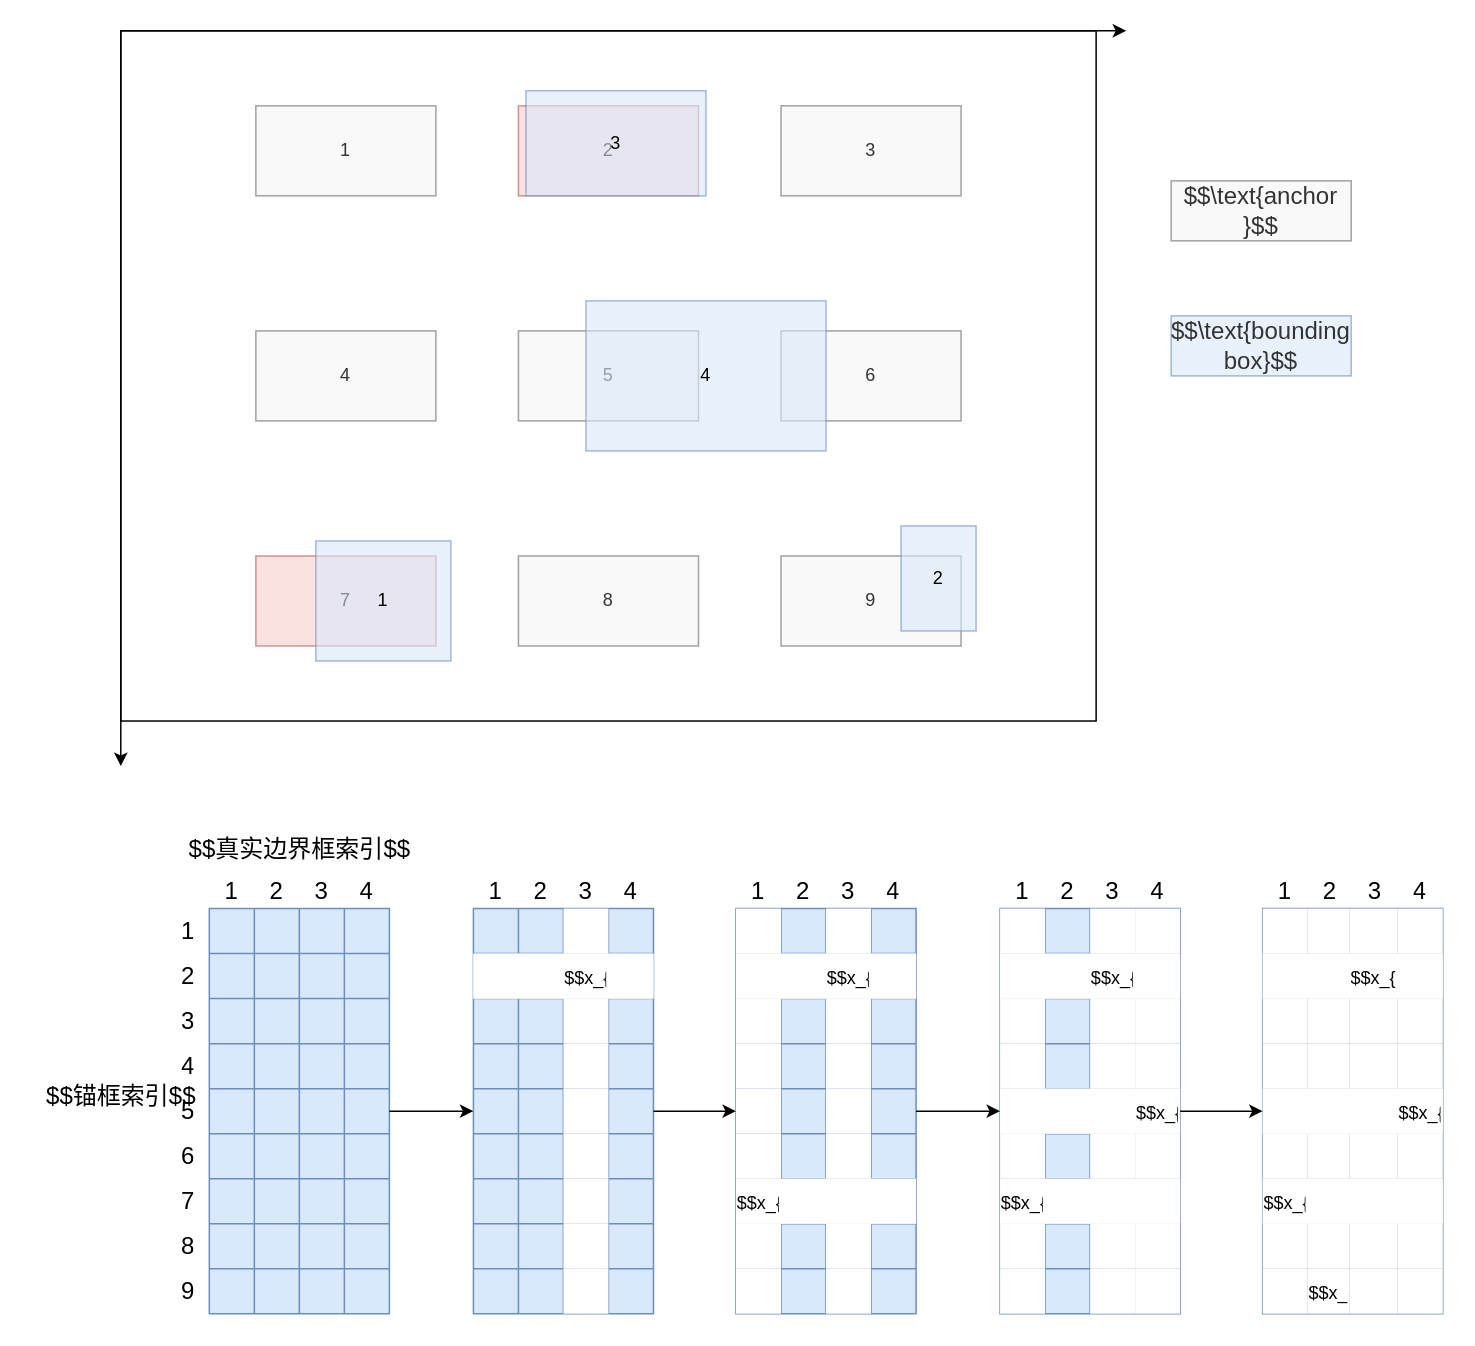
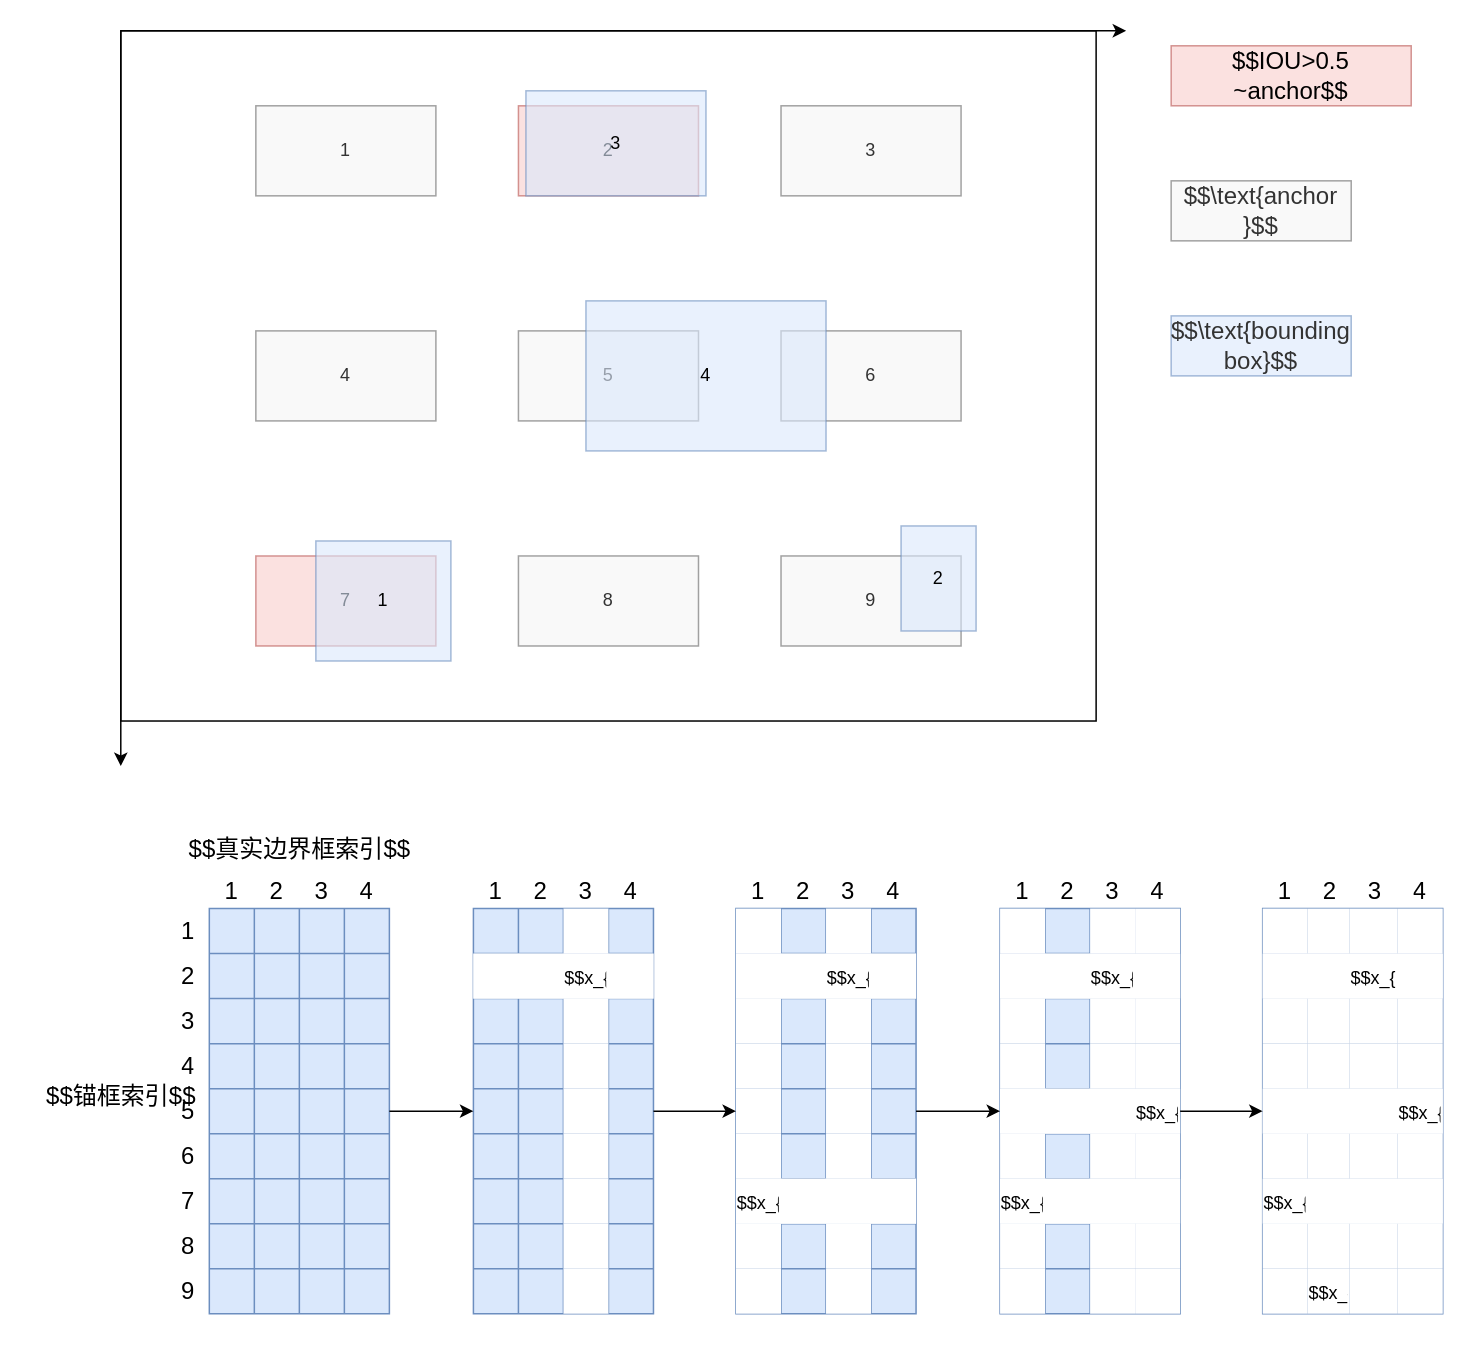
none -> (1291, 76)
